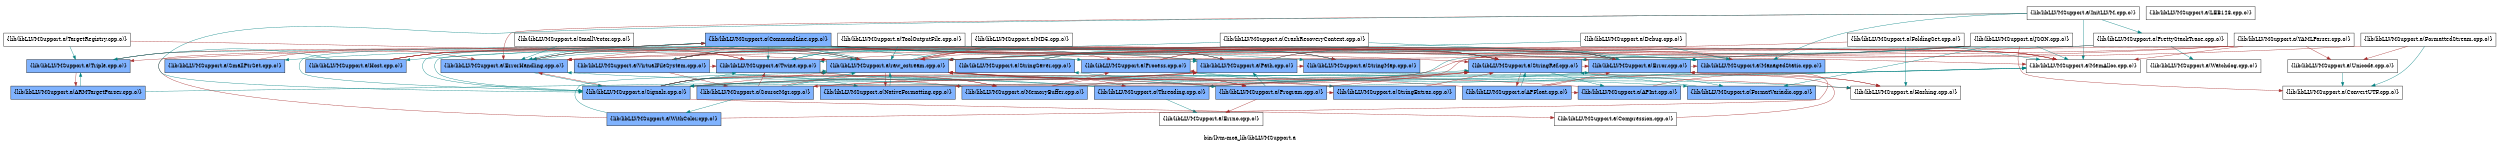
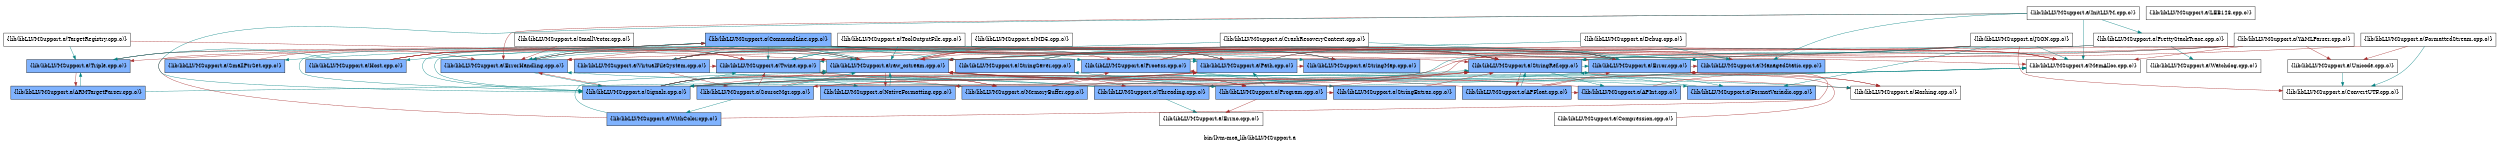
(1906, 40) -> none
(1012, 52) -> none
none -> (1910, 53)
(534, 55) -> (534, 55)
(1583, 66) -> (1583, 66)
(1120, 109) -> (1192, 78)
